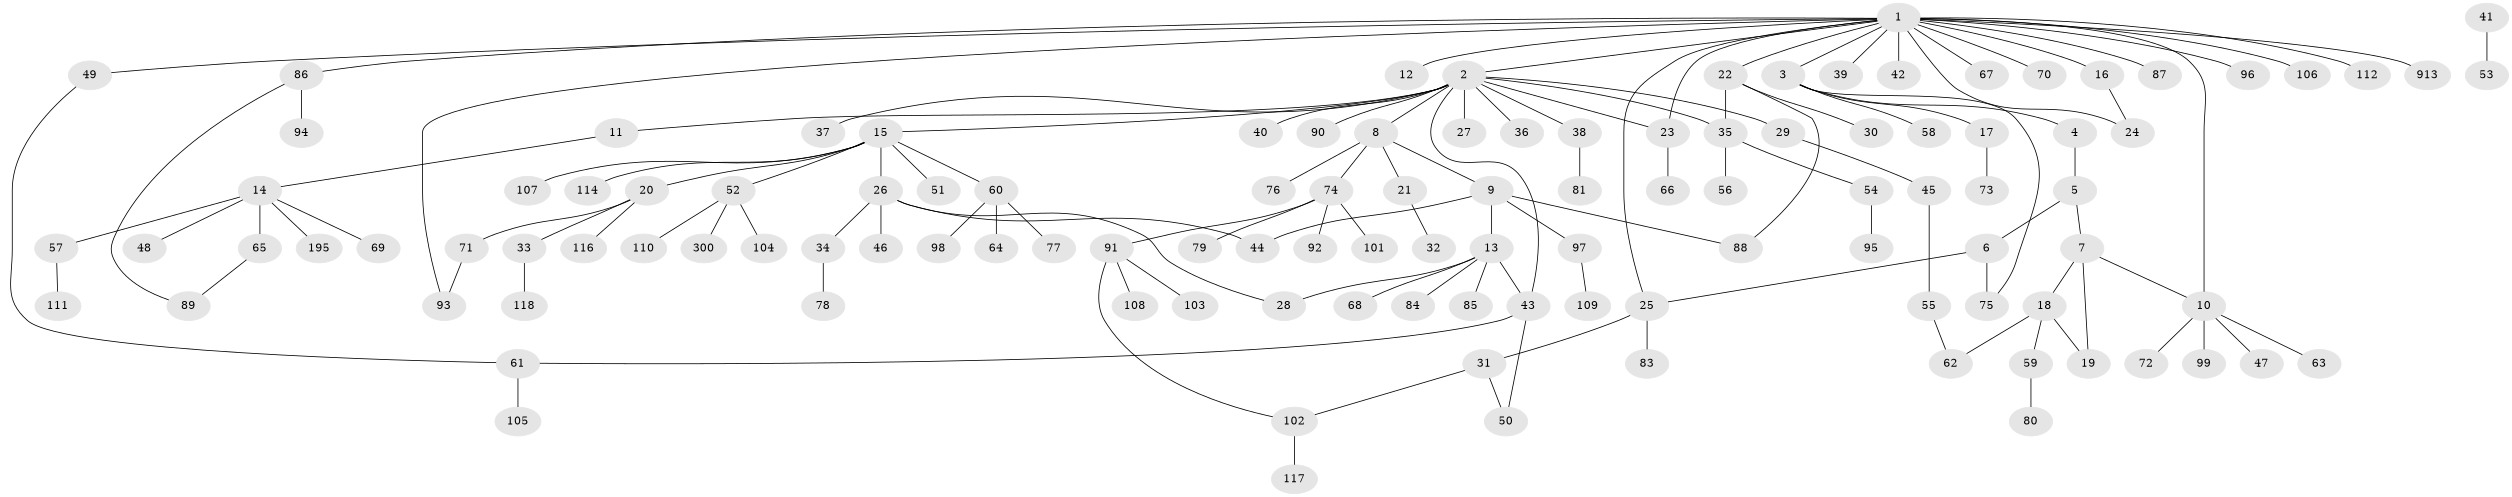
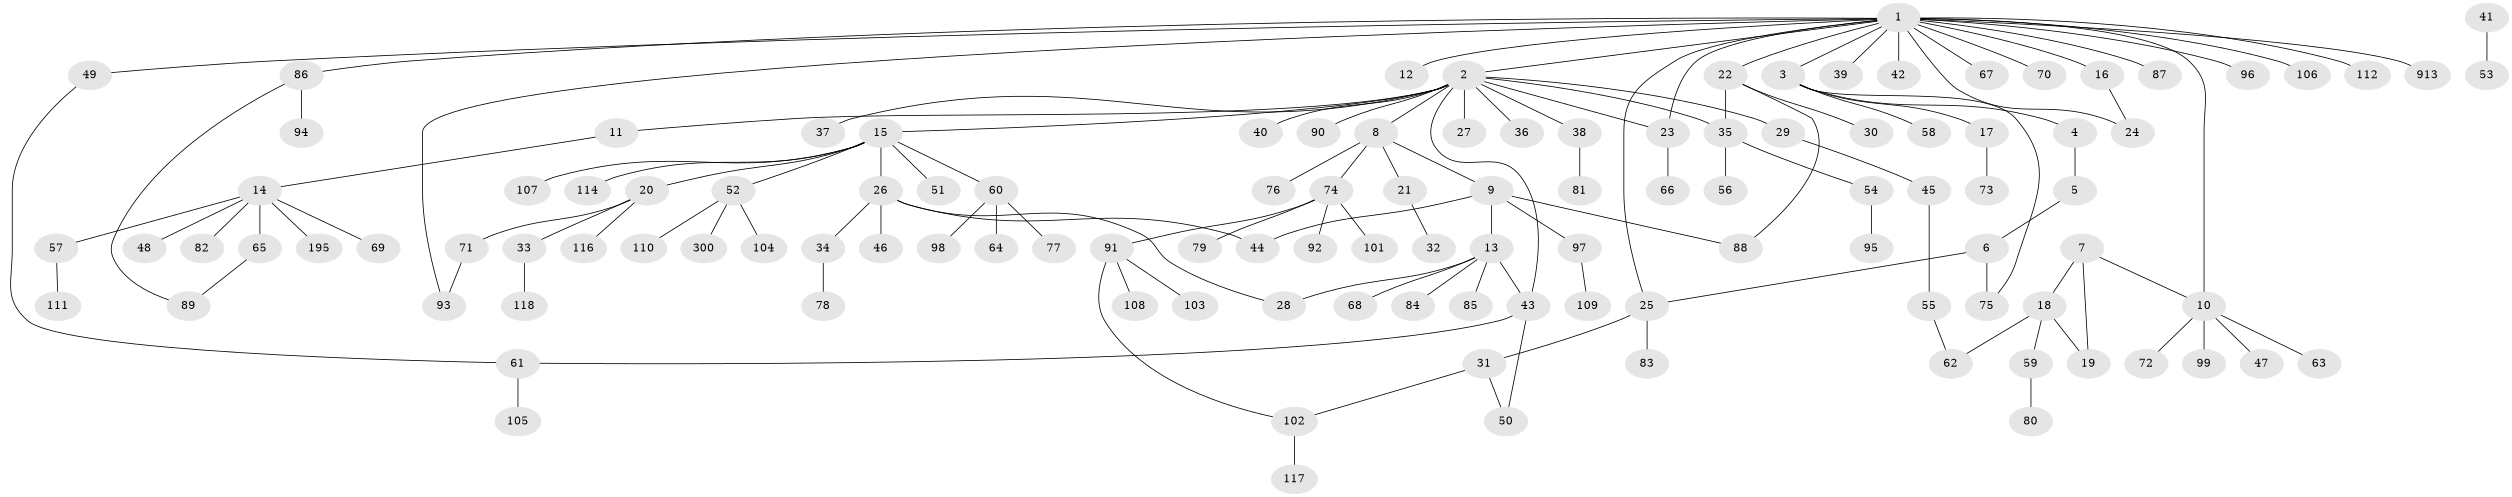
(2079, 219) -> none
none -> (202, 248)
